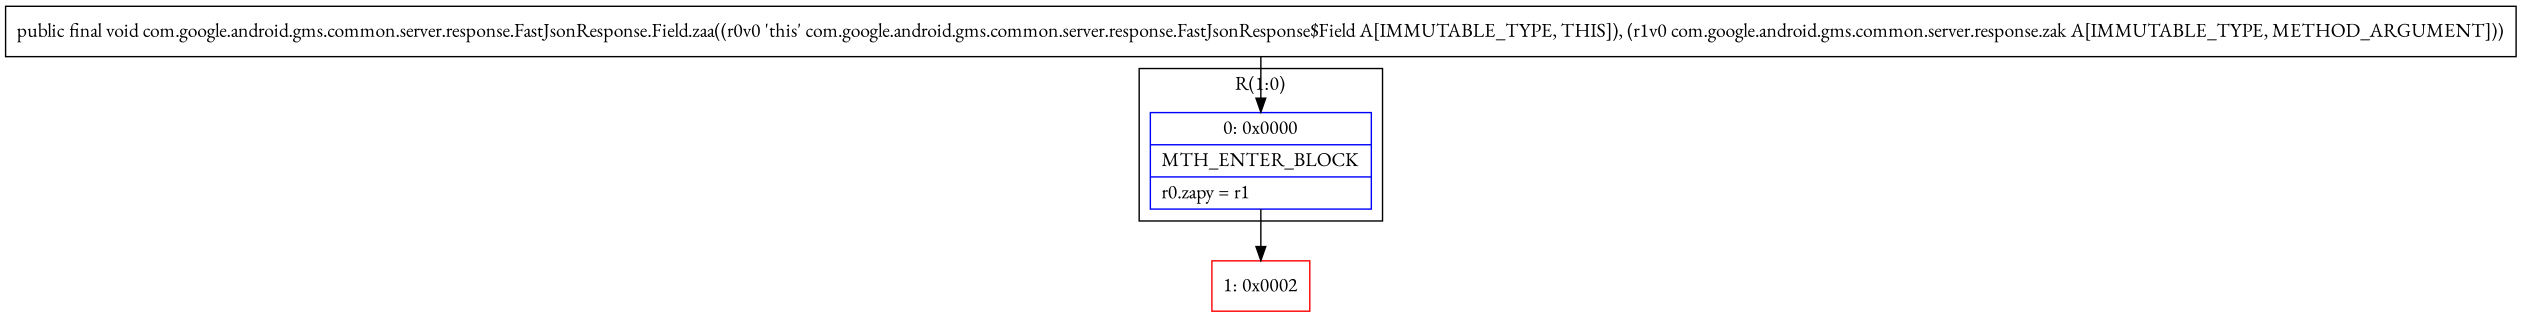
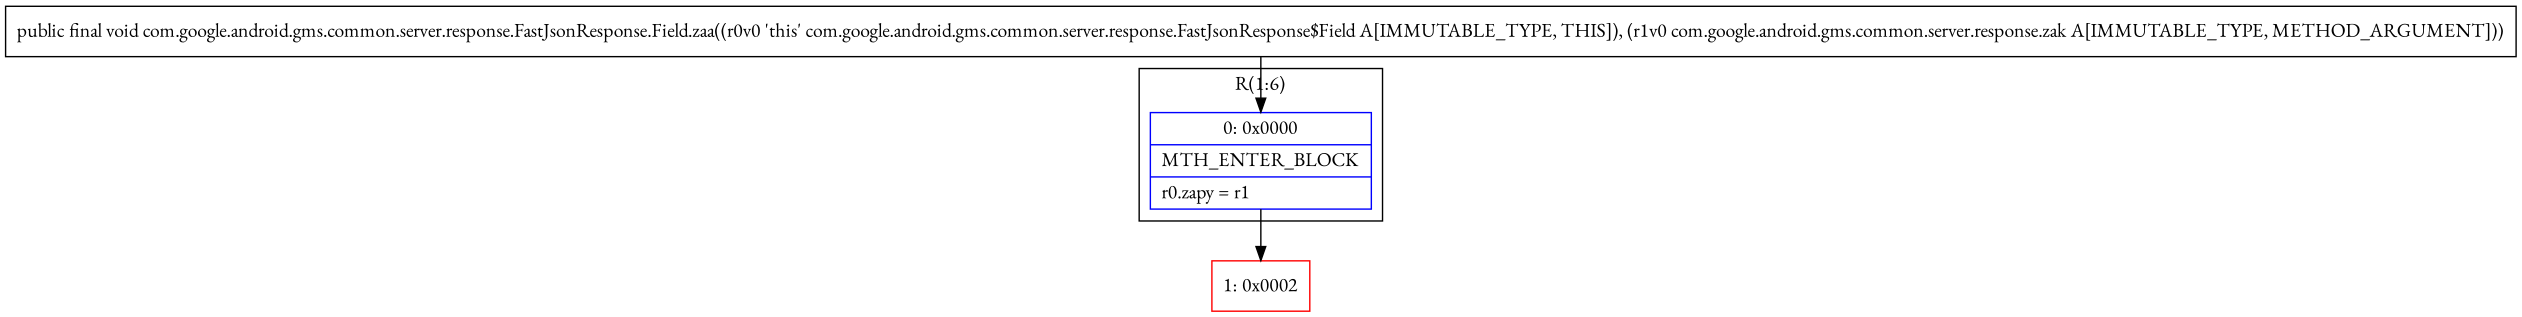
(1261, 85) -> (1261, 85)
